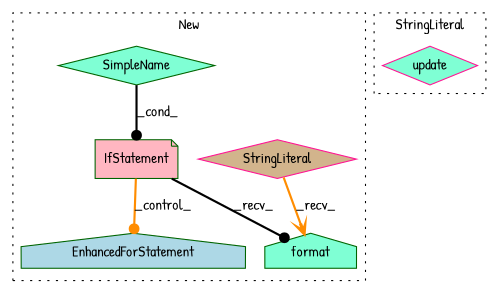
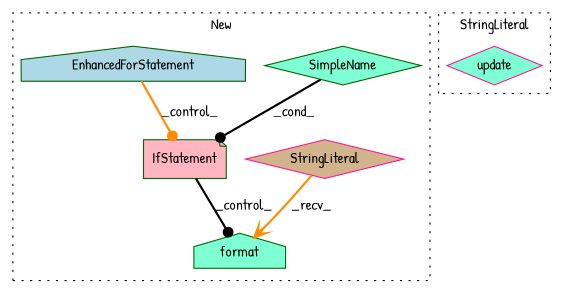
(135, 202) -> (156, 107)
(254, 206) -> (244, 206)
